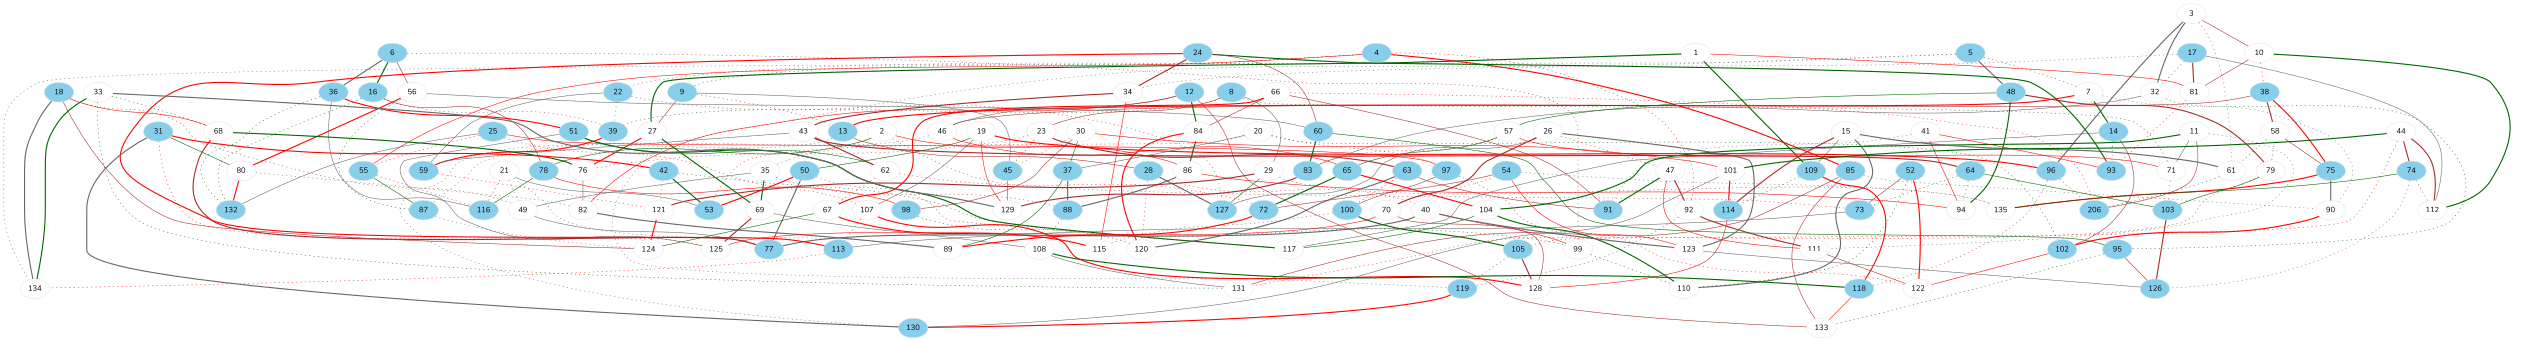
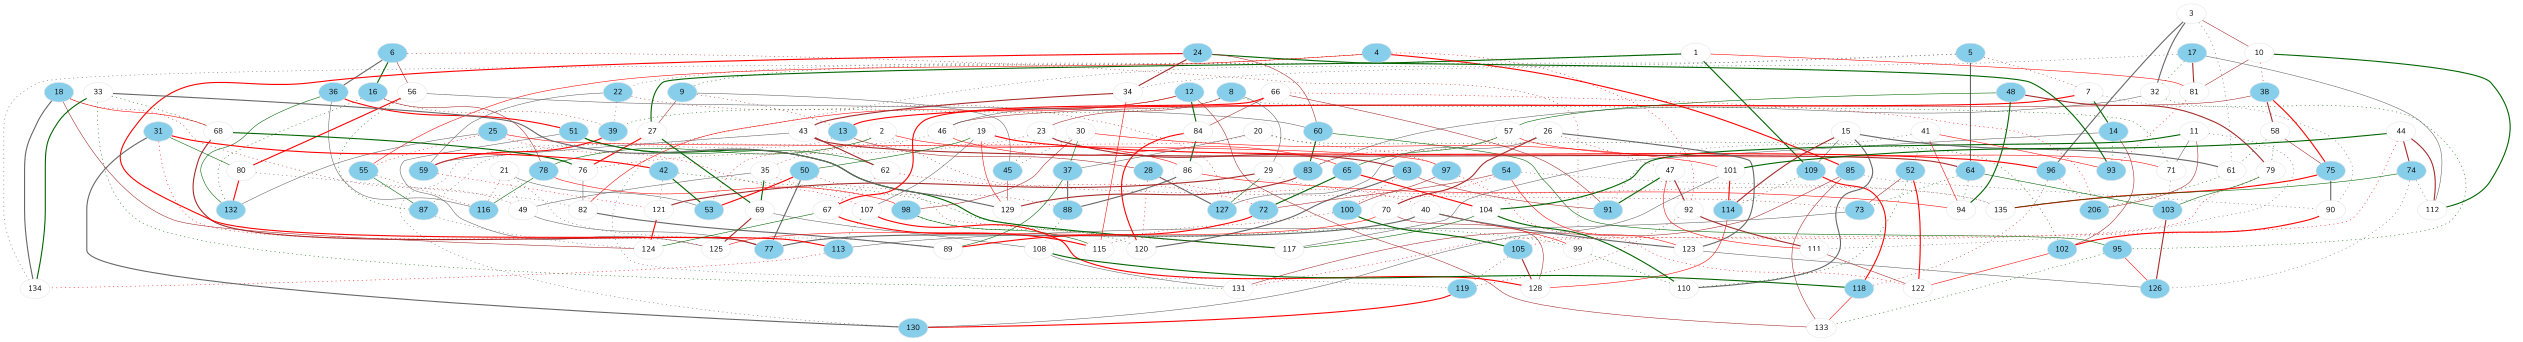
(1991, 73) -> (1970, 117)
(240, 140) -> (240, 140)
none -> (1003, 230)
